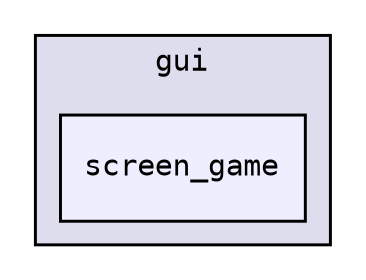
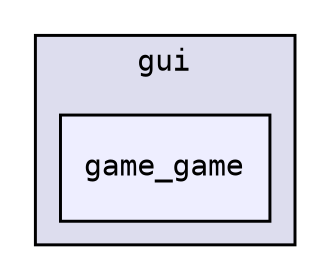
(183, 168) -> (165, 168)
